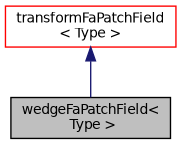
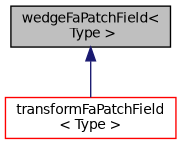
(91, 79) -> (91, 79)
